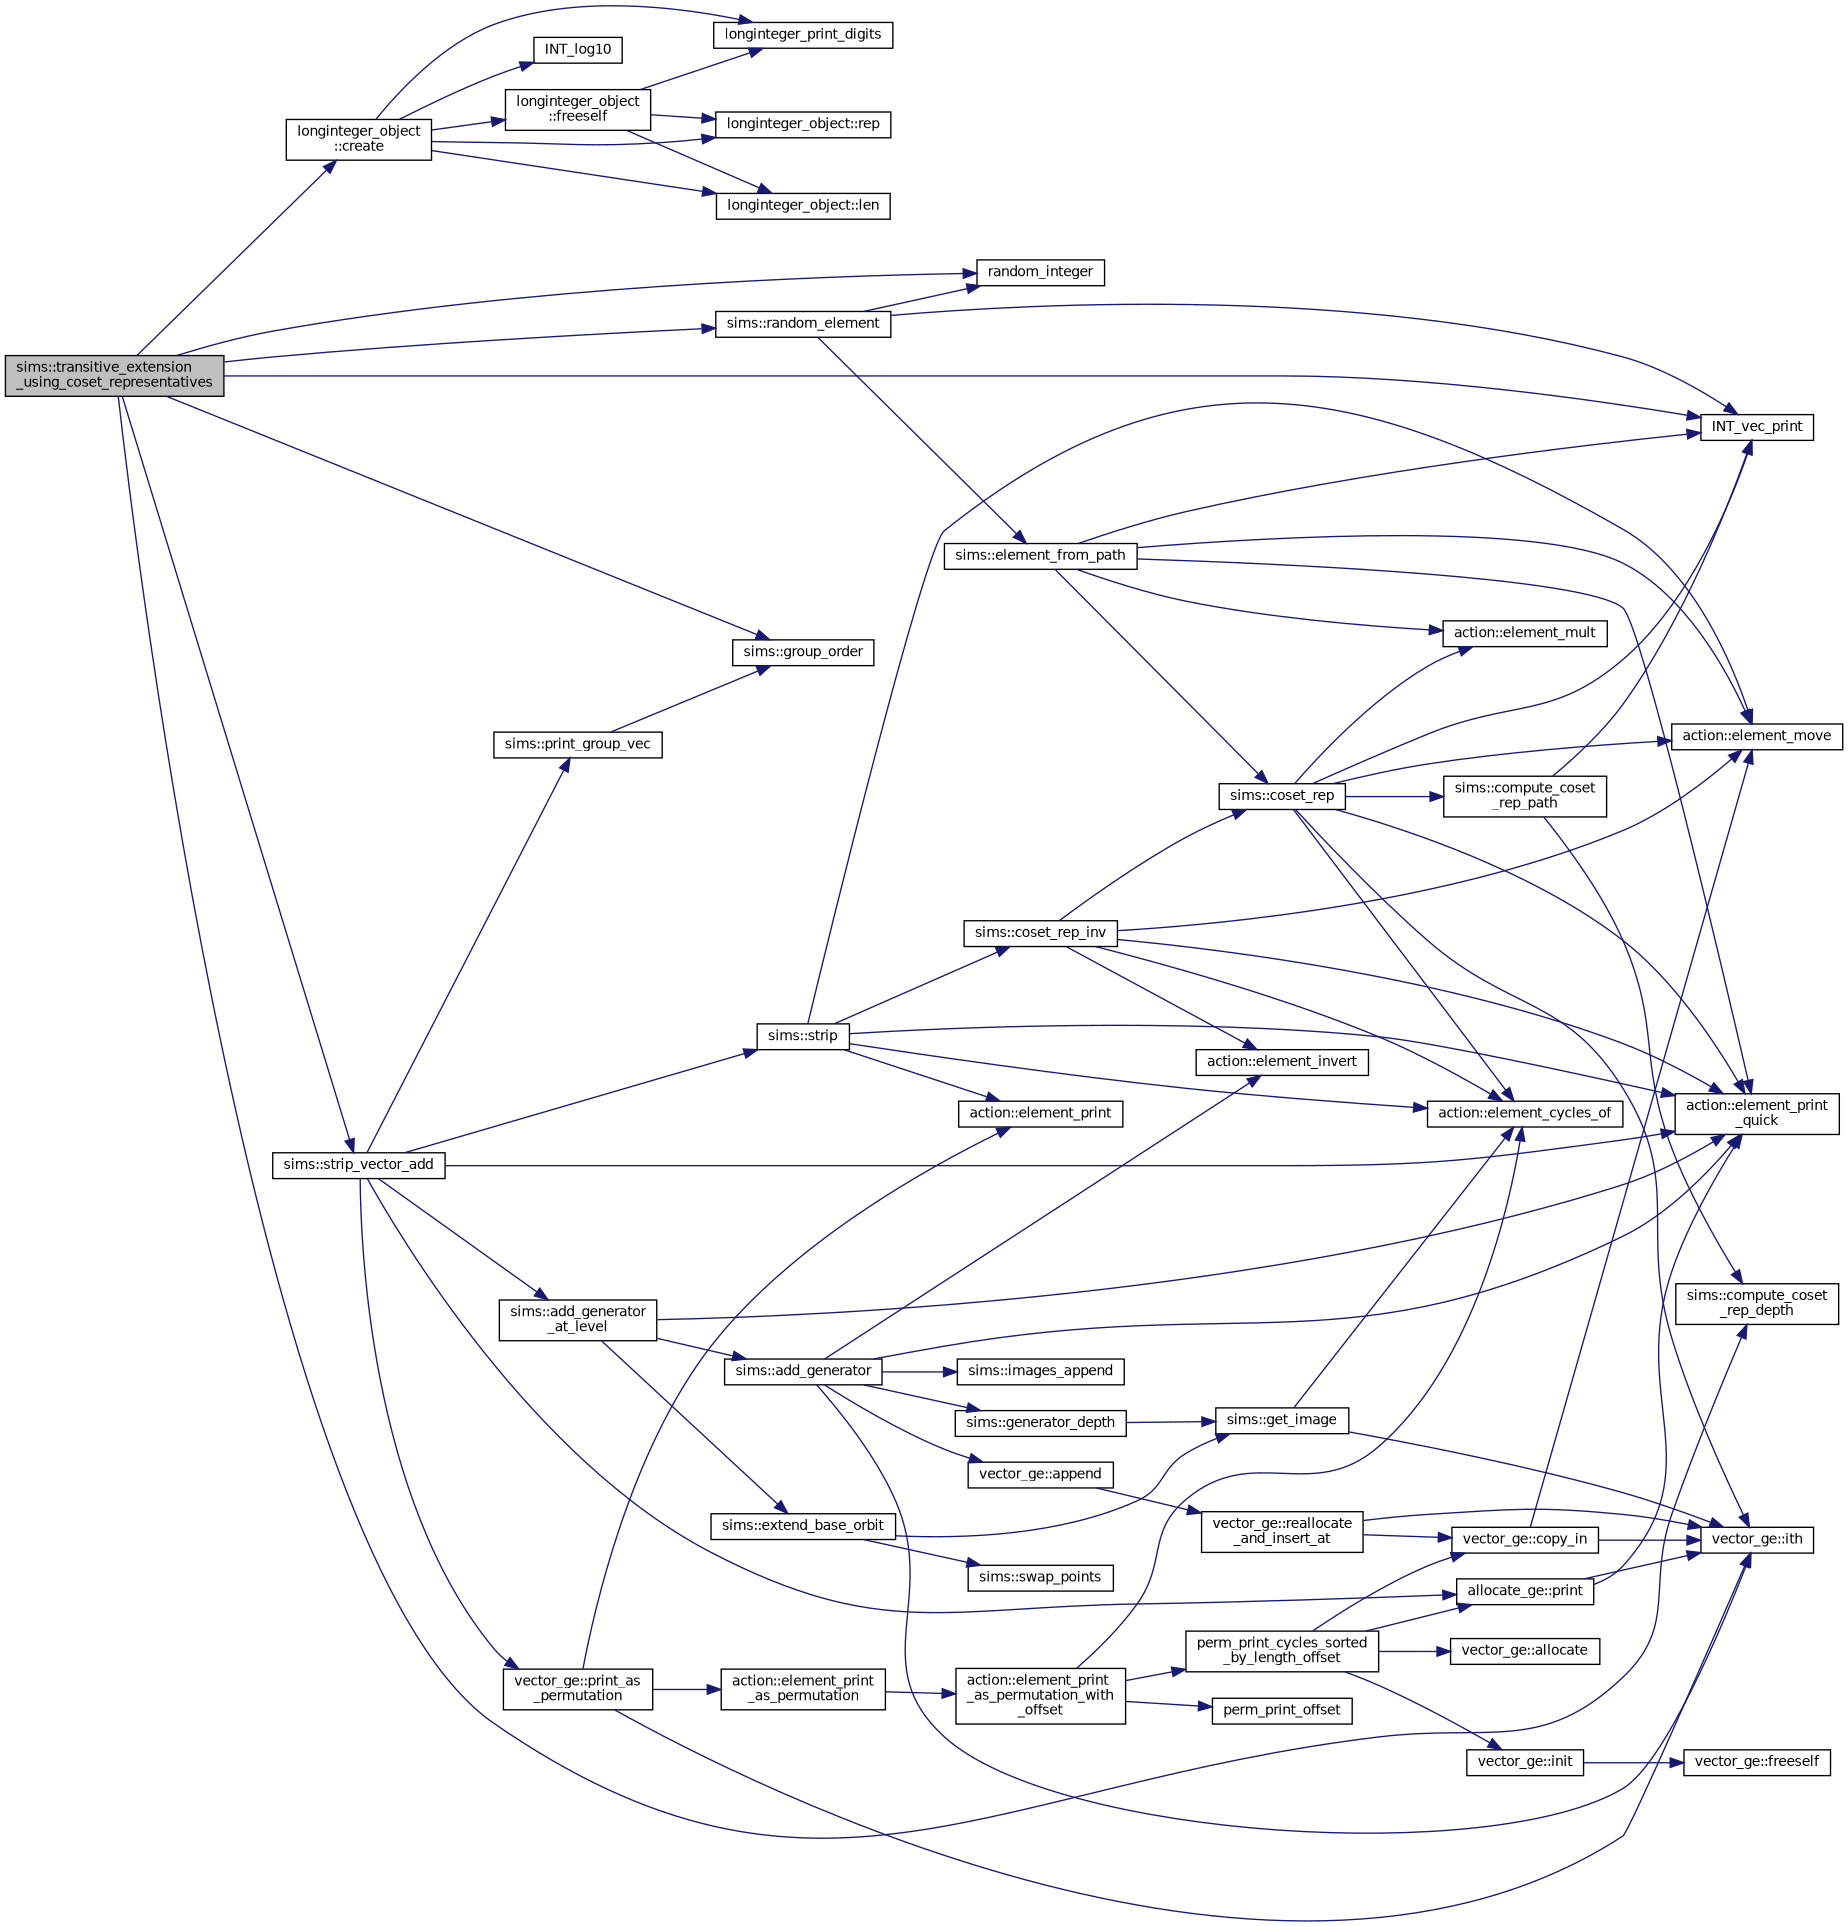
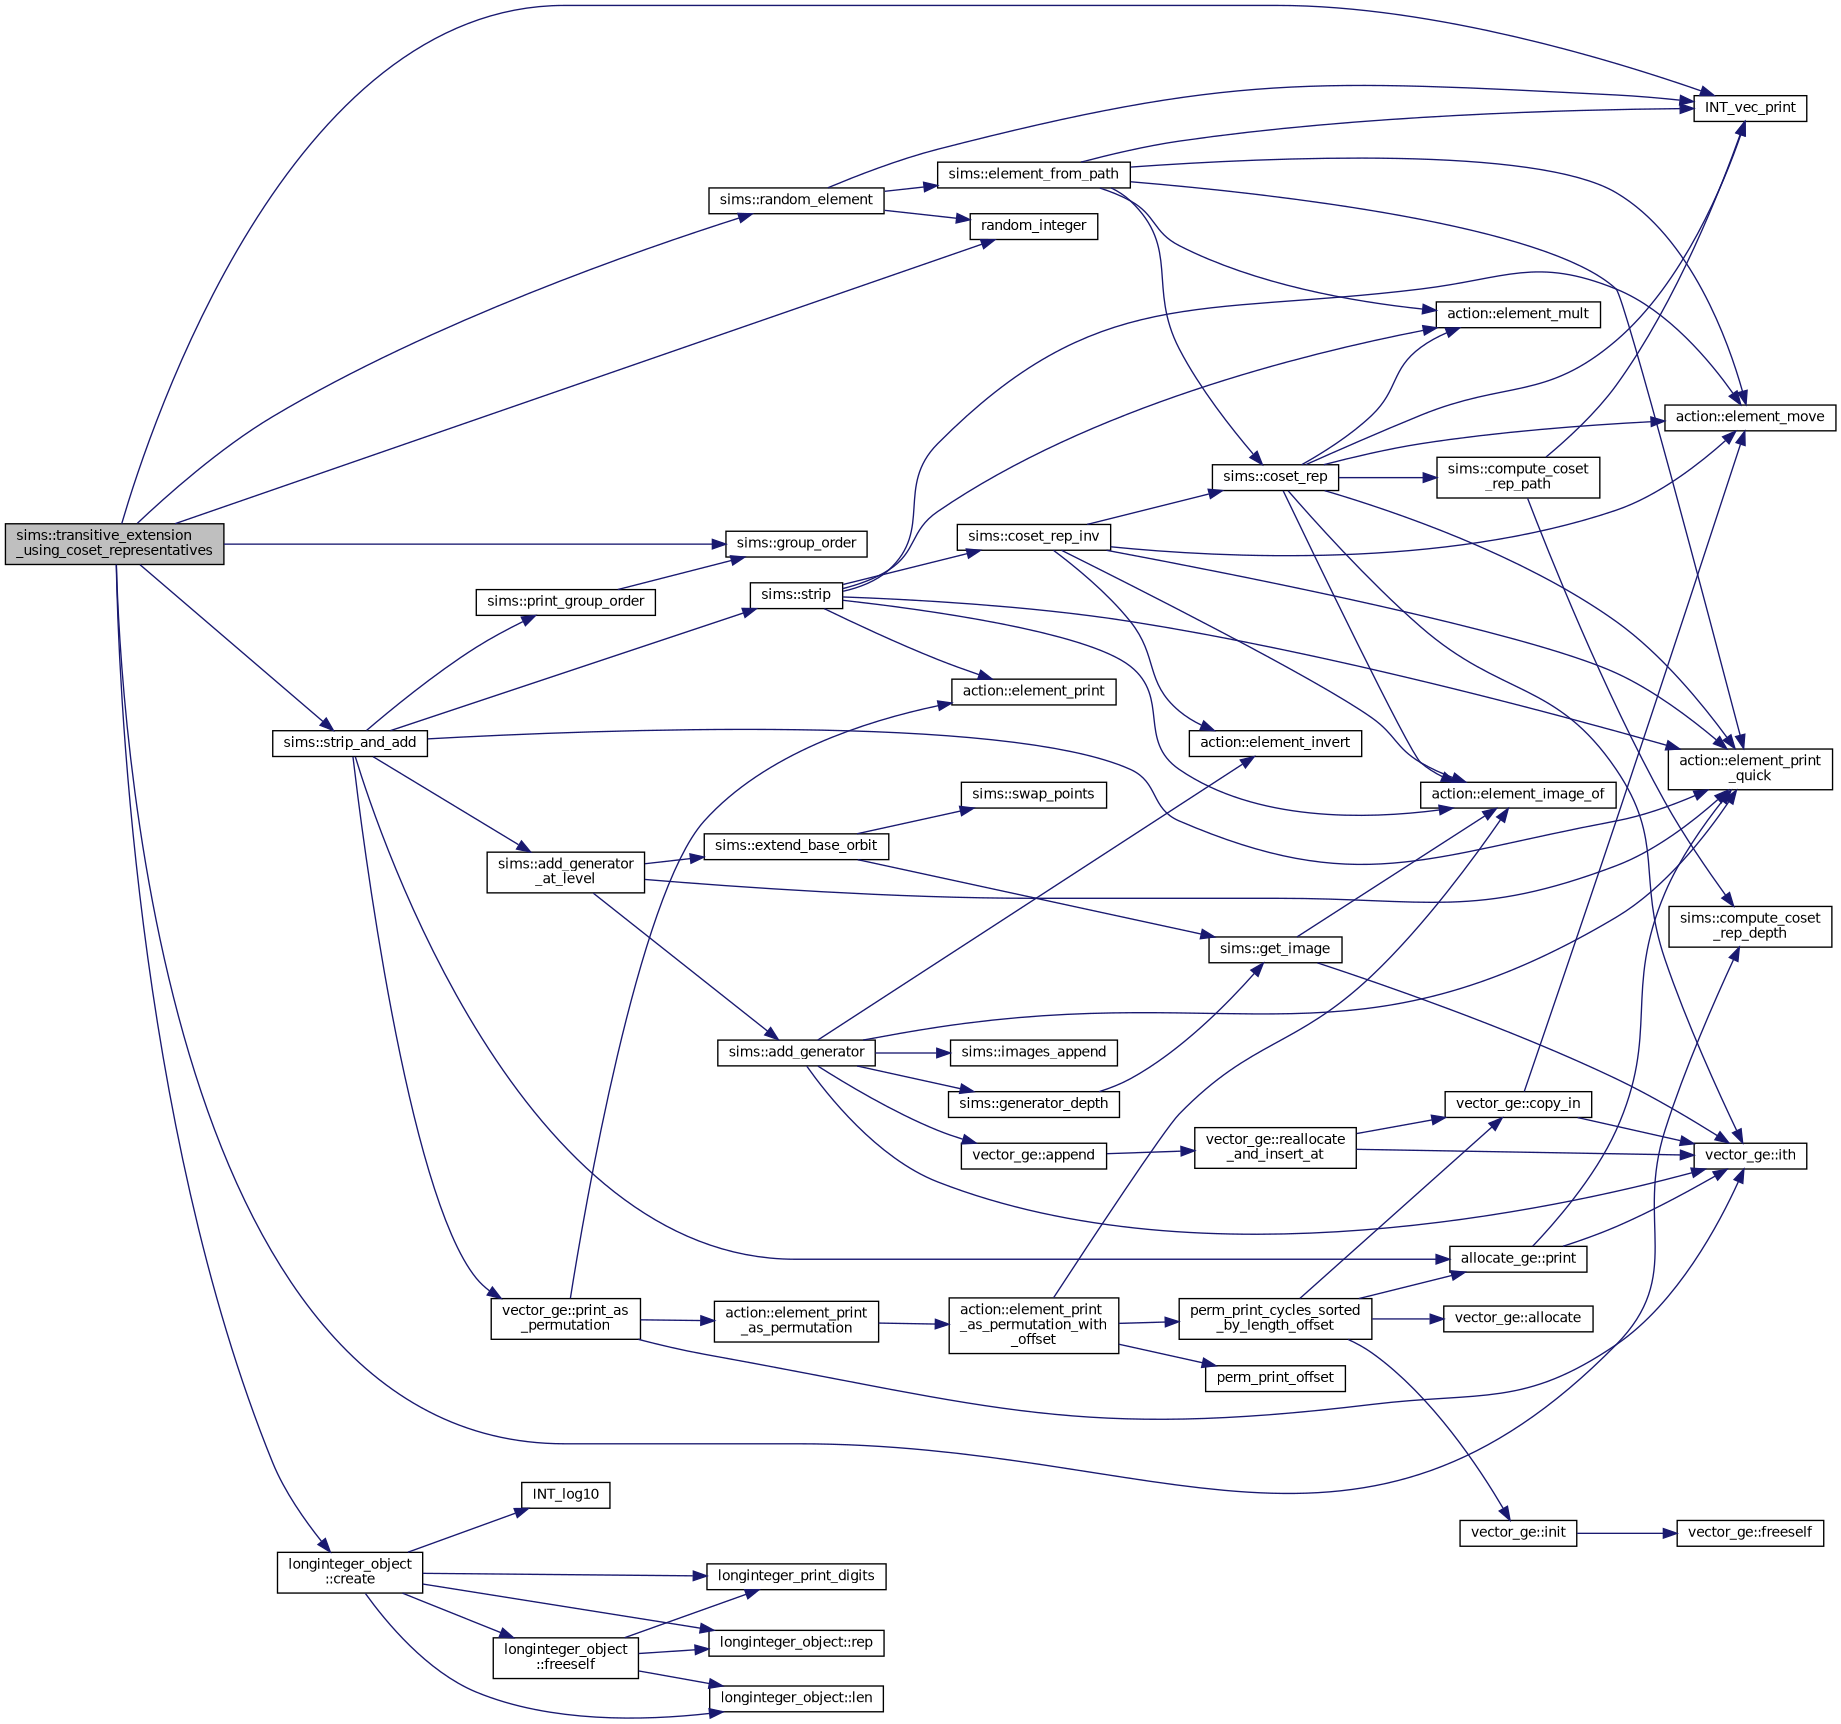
none -> (1112, 421)
(578, 745) -> (566, 602)
(1525, 1114) -> (1518, 795)
(359, 1166) -> (350, 744)
